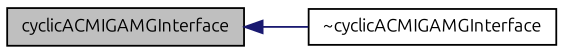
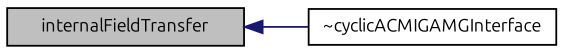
(126, 27) -> (126, 27)
